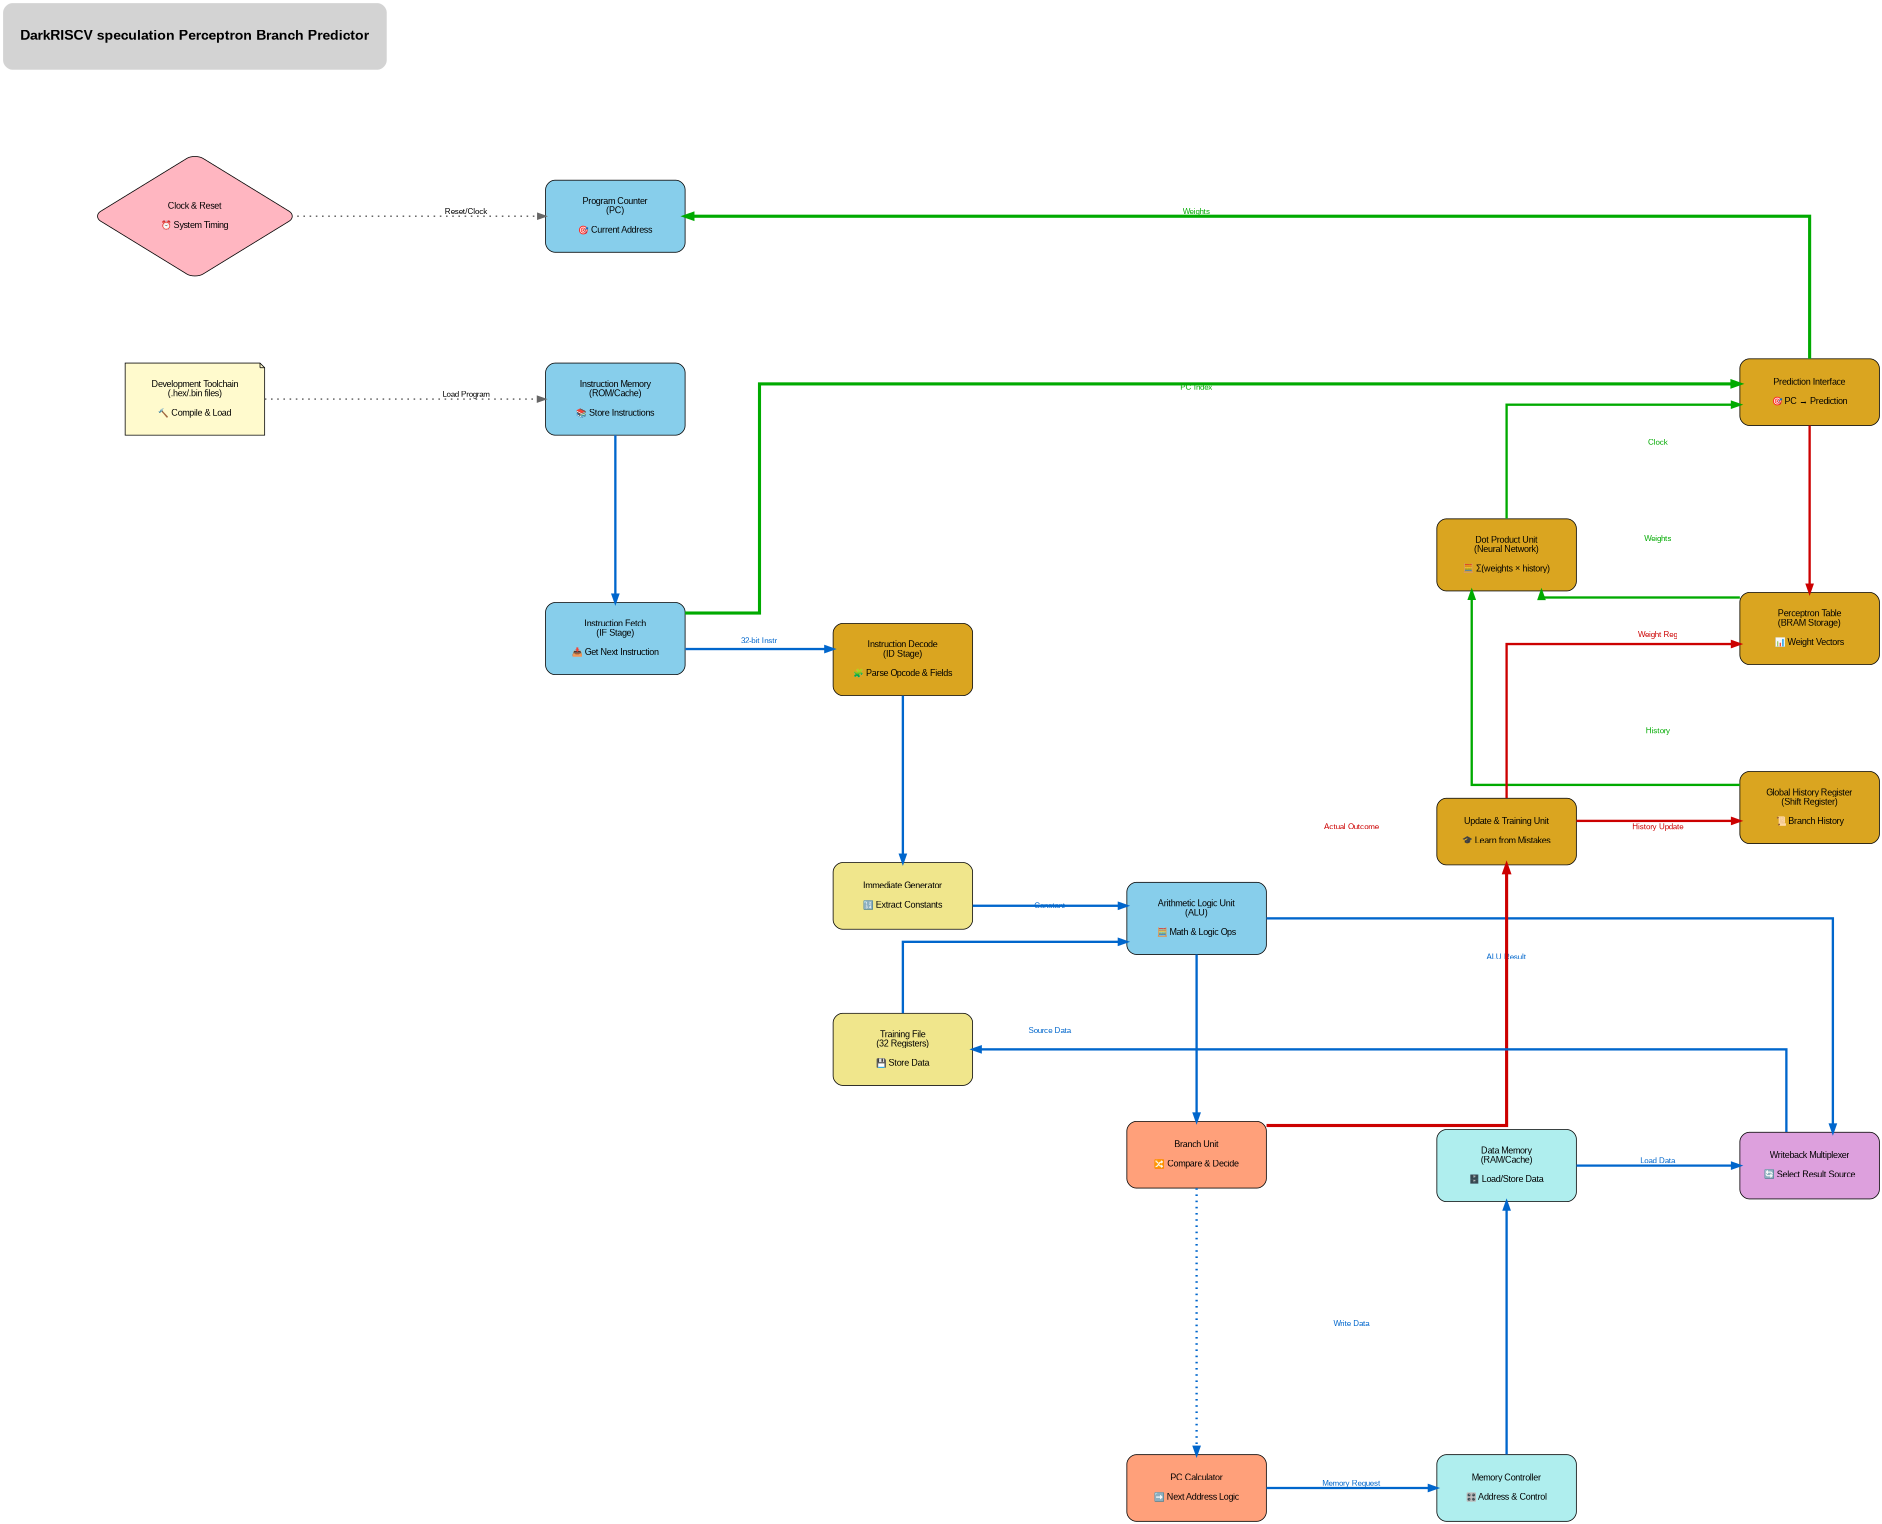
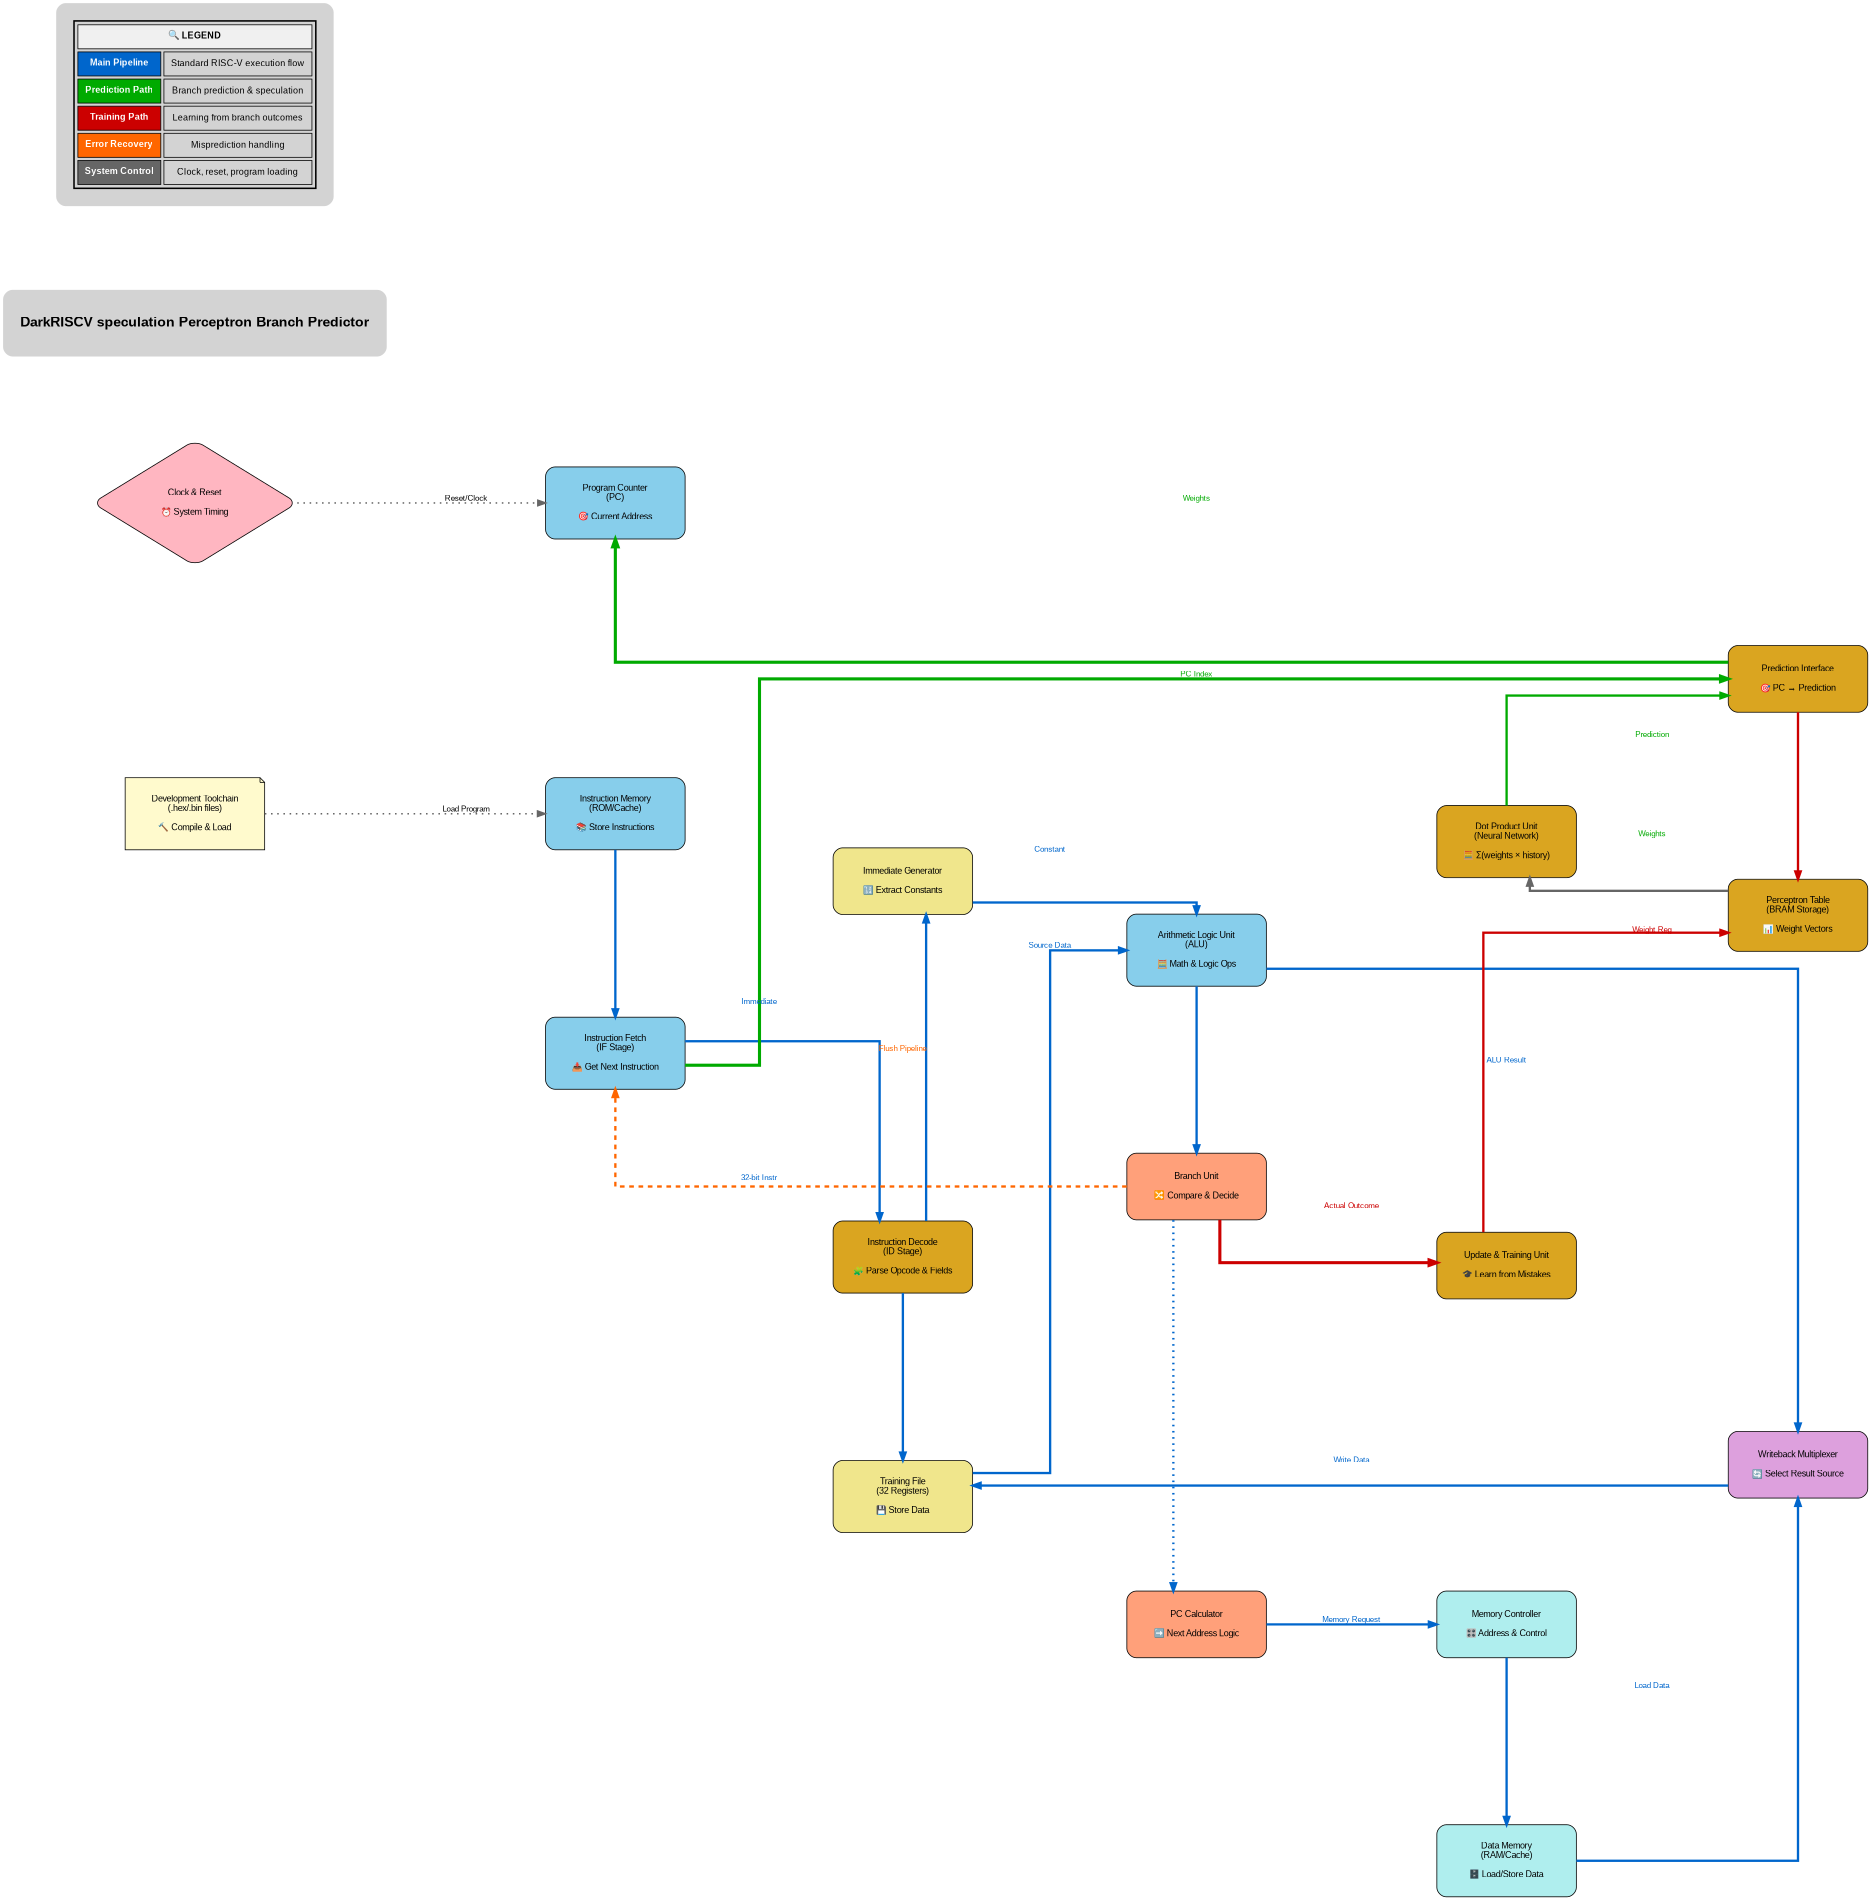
none -> (195, 105)
(1658, 443) -> (1652, 735)
(1640, 598) -> (1626, 891)
(1810, 808) -> none
none -> (826, 1187)
none -> (903, 1373)
